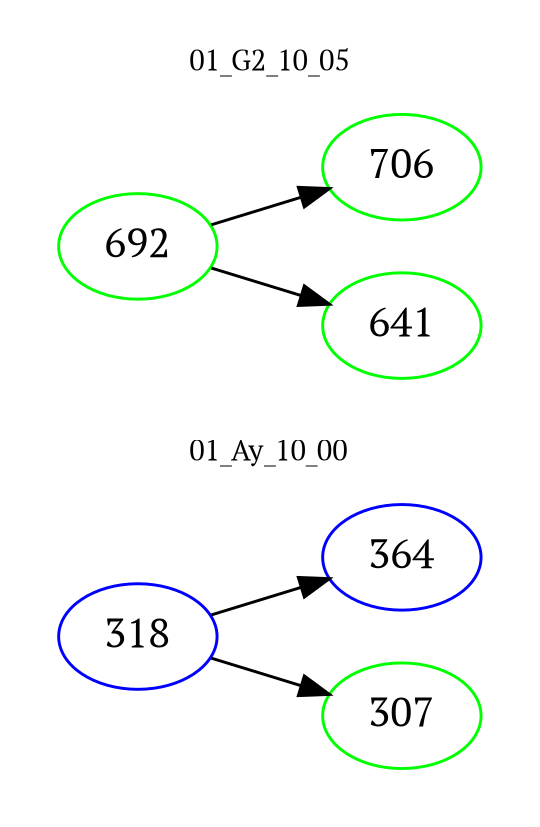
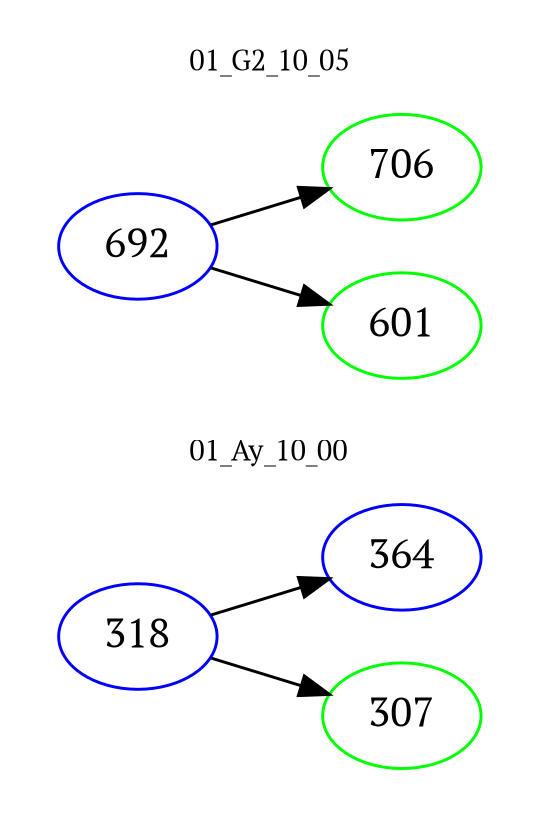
(138, 246) -> (138, 246)
(402, 326) -> (402, 326)
